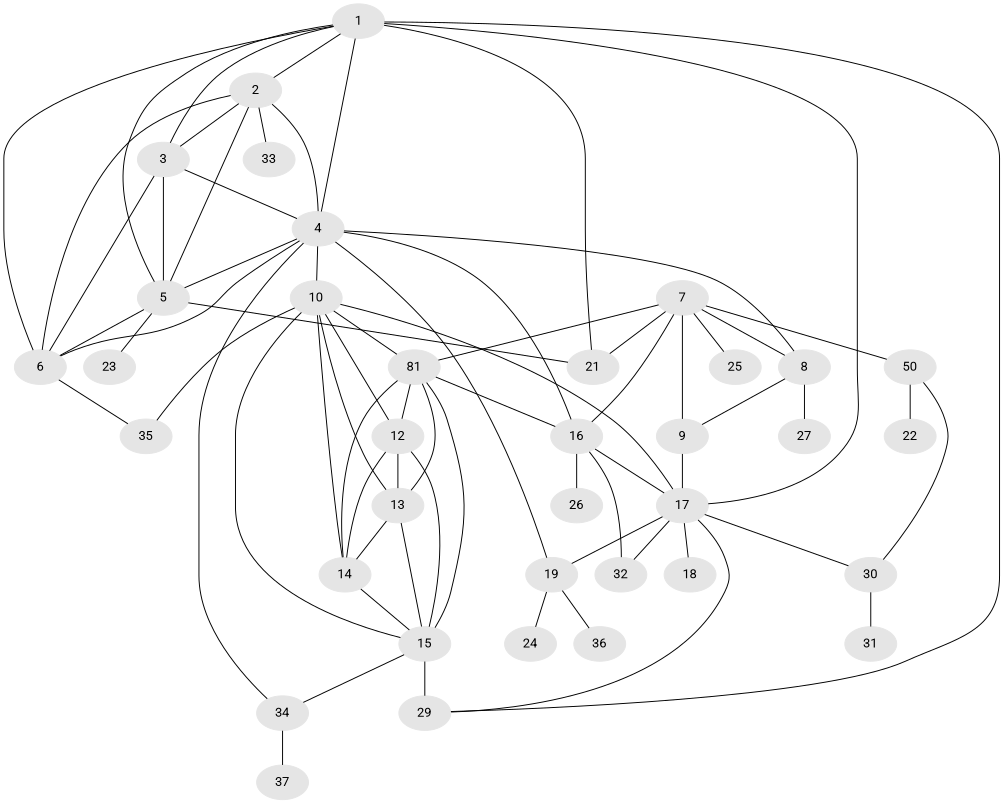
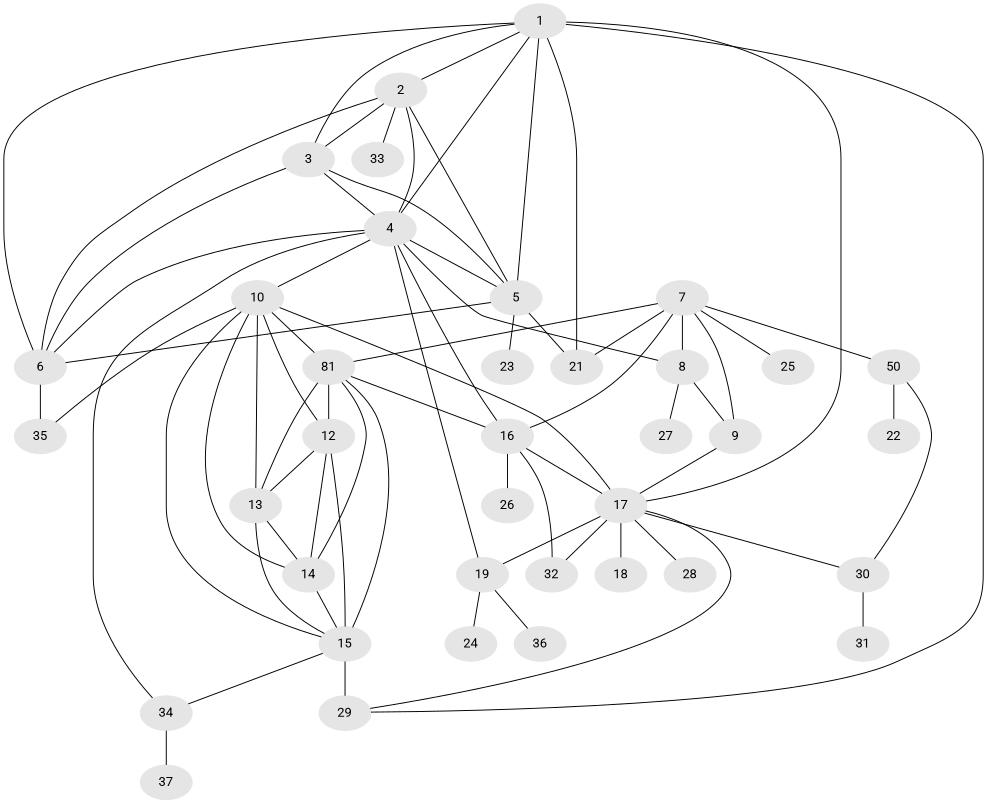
none -> (690, 575)
